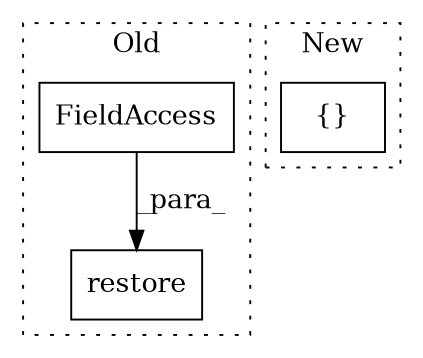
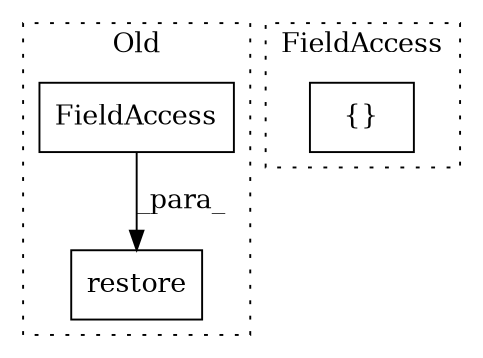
(333, 45) -> (363, 45)
